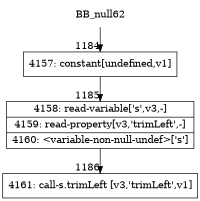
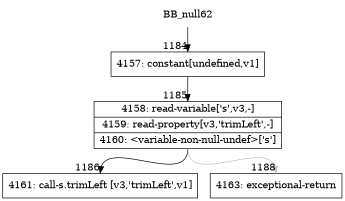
none -> (276, 186)
